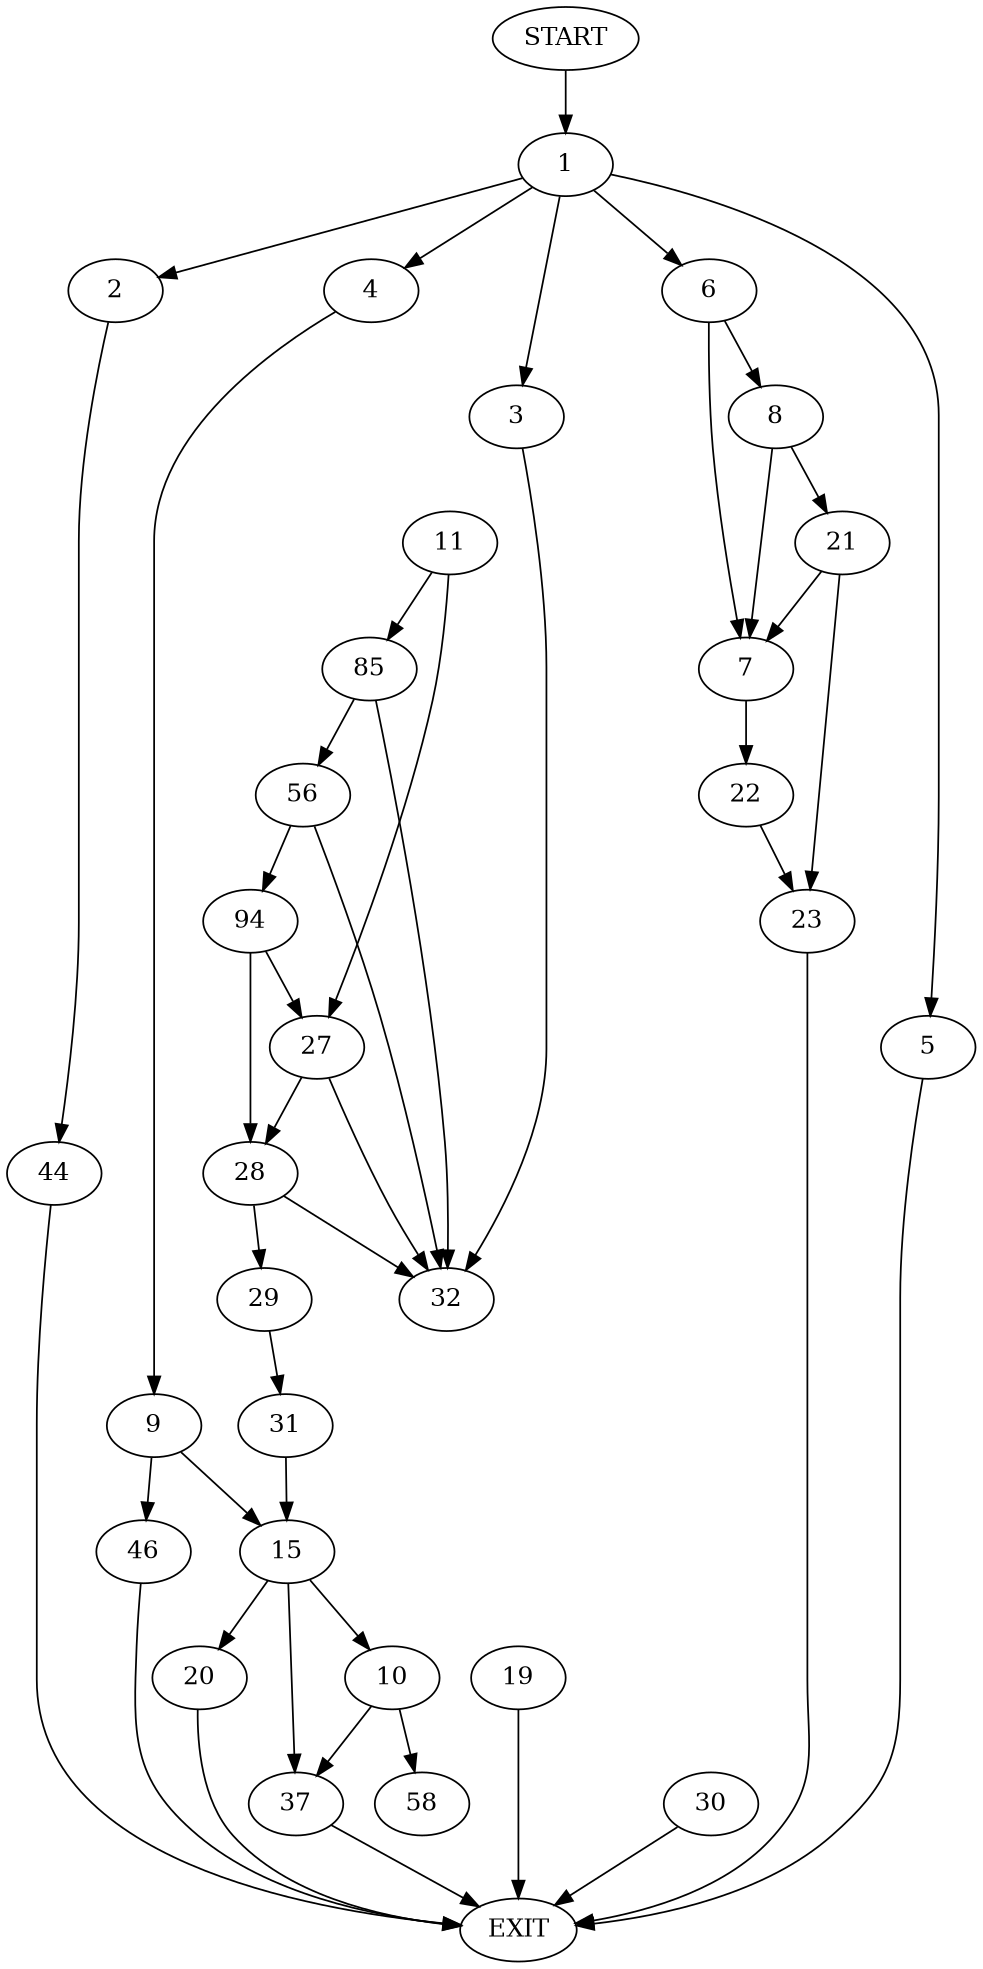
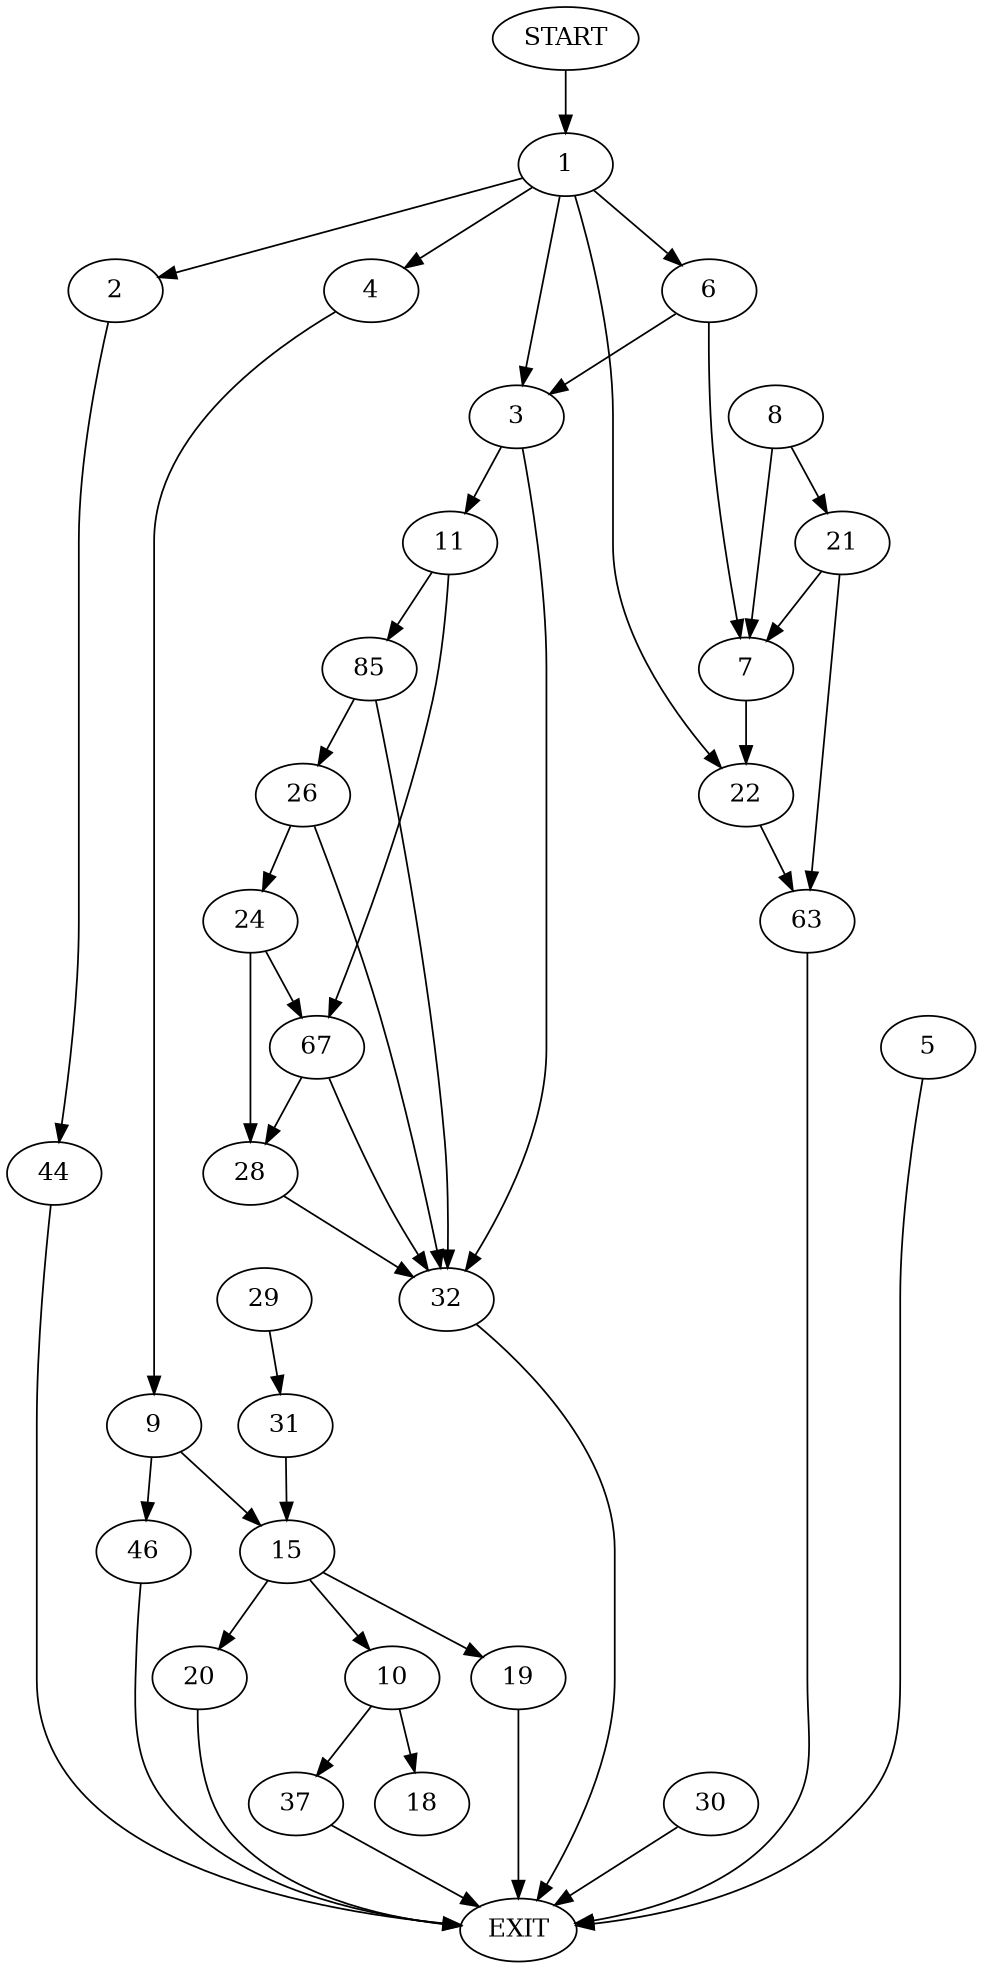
(738, 346) -> (620, 349)
none -> (488, 472)
(939, 488) -> (613, 486)
(303, 795) -> (303, 795)
(250, 921) -> (250, 921)
(807, 921) -> (807, 921)
(317, 1047) -> (317, 1047)
(256, 1228) -> none
none -> (615, 1588)
(291, 1669) -> (395, 1611)
(422, 1804) -> (422, 1804)
